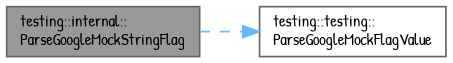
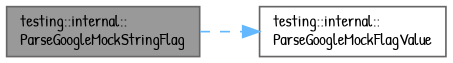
(353, 32) -> (353, 32)
